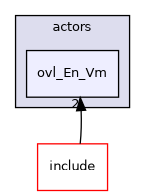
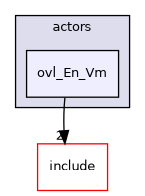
(81, 127) -> (64, 116)
